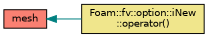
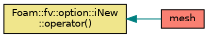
(69, 19) -> (149, 19)
